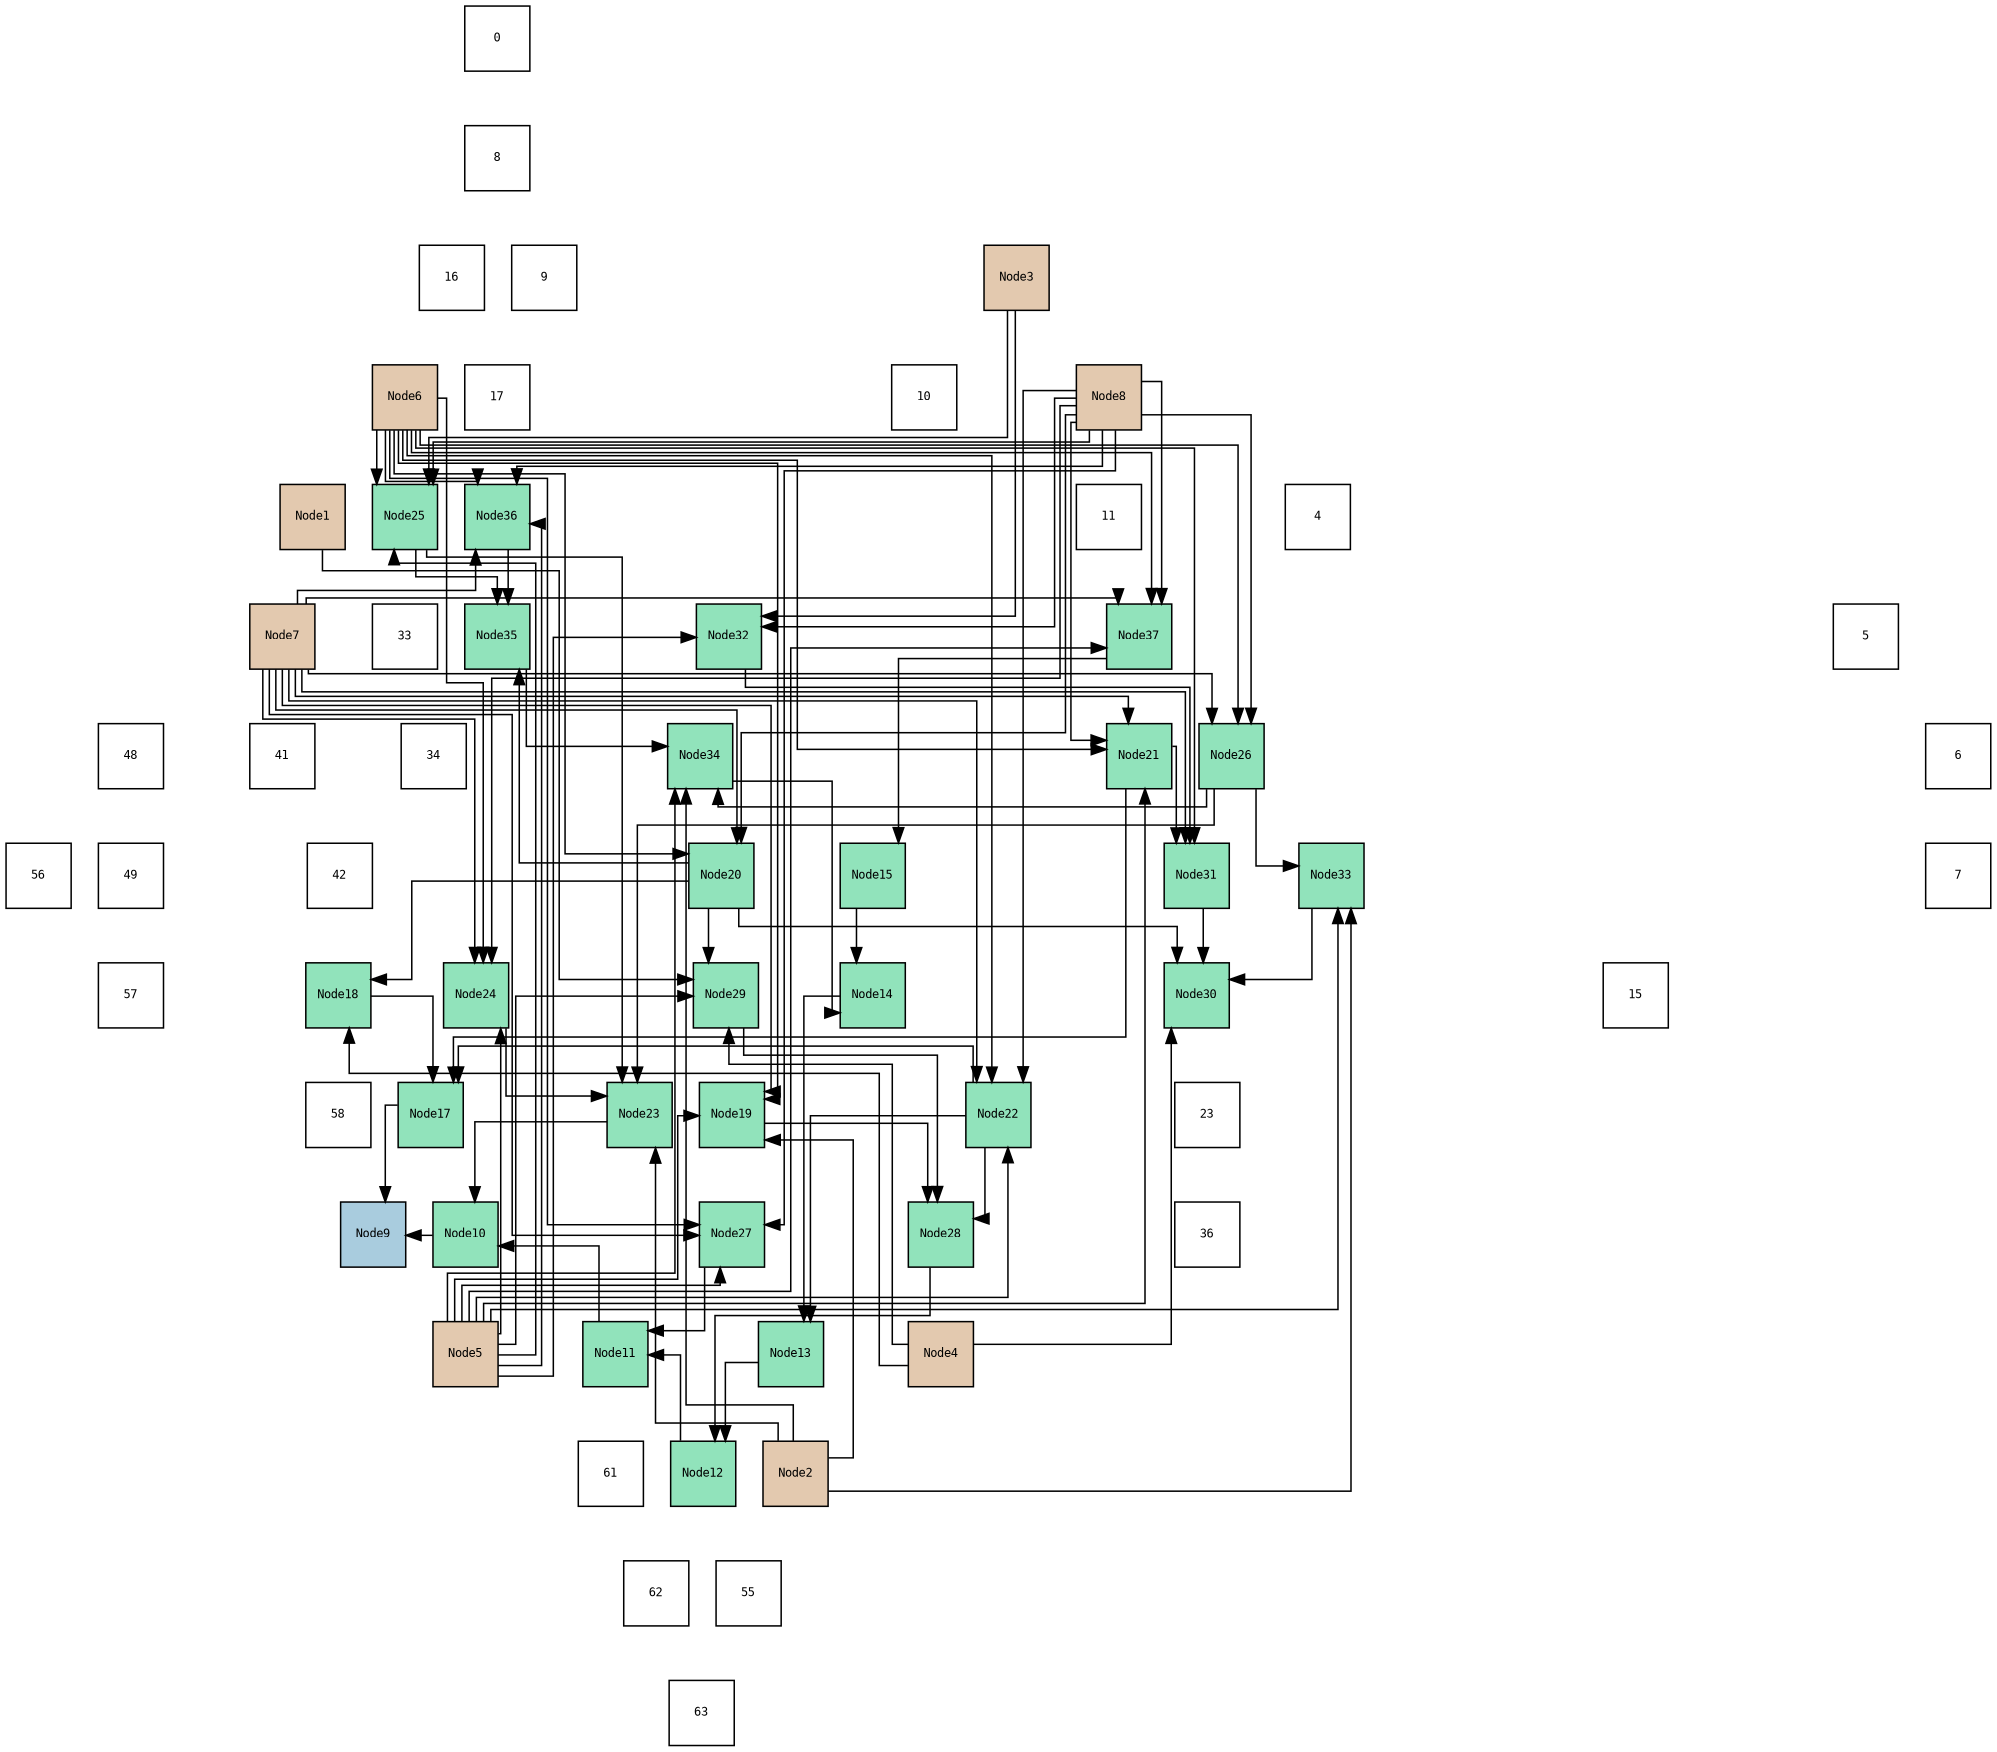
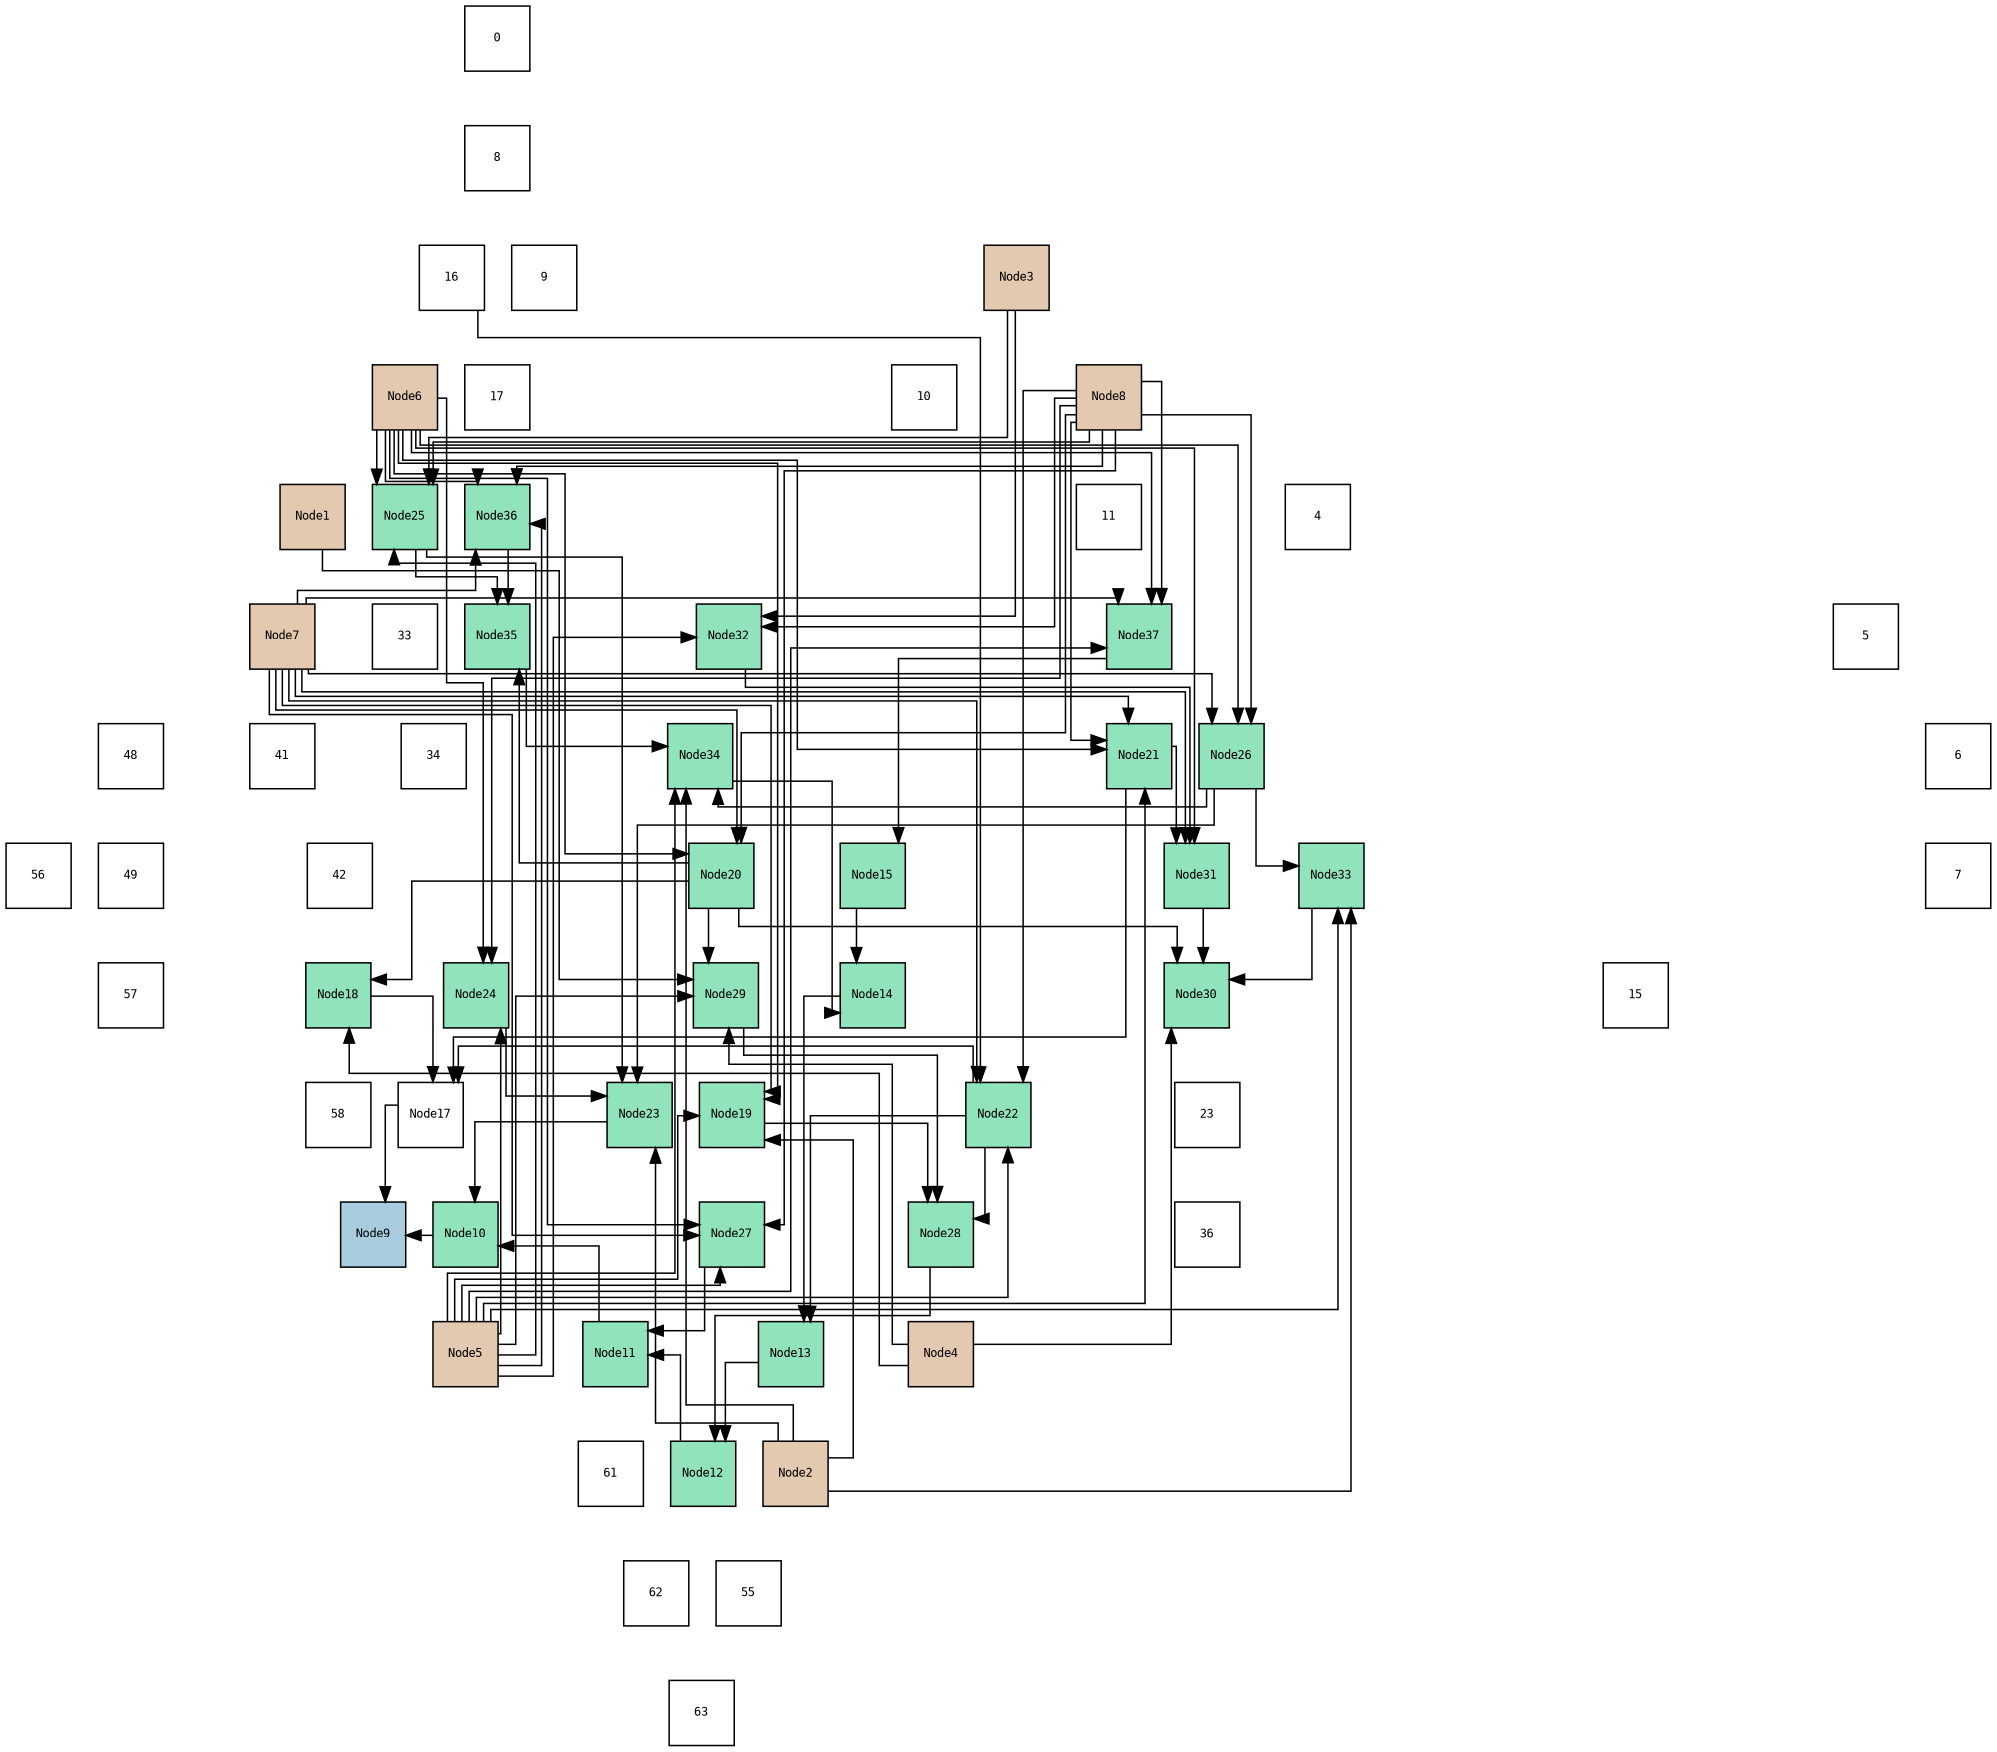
(992, 487) -> (980, 406)
(458, 719) -> none
(431, 1115) -> (431, 1115)
